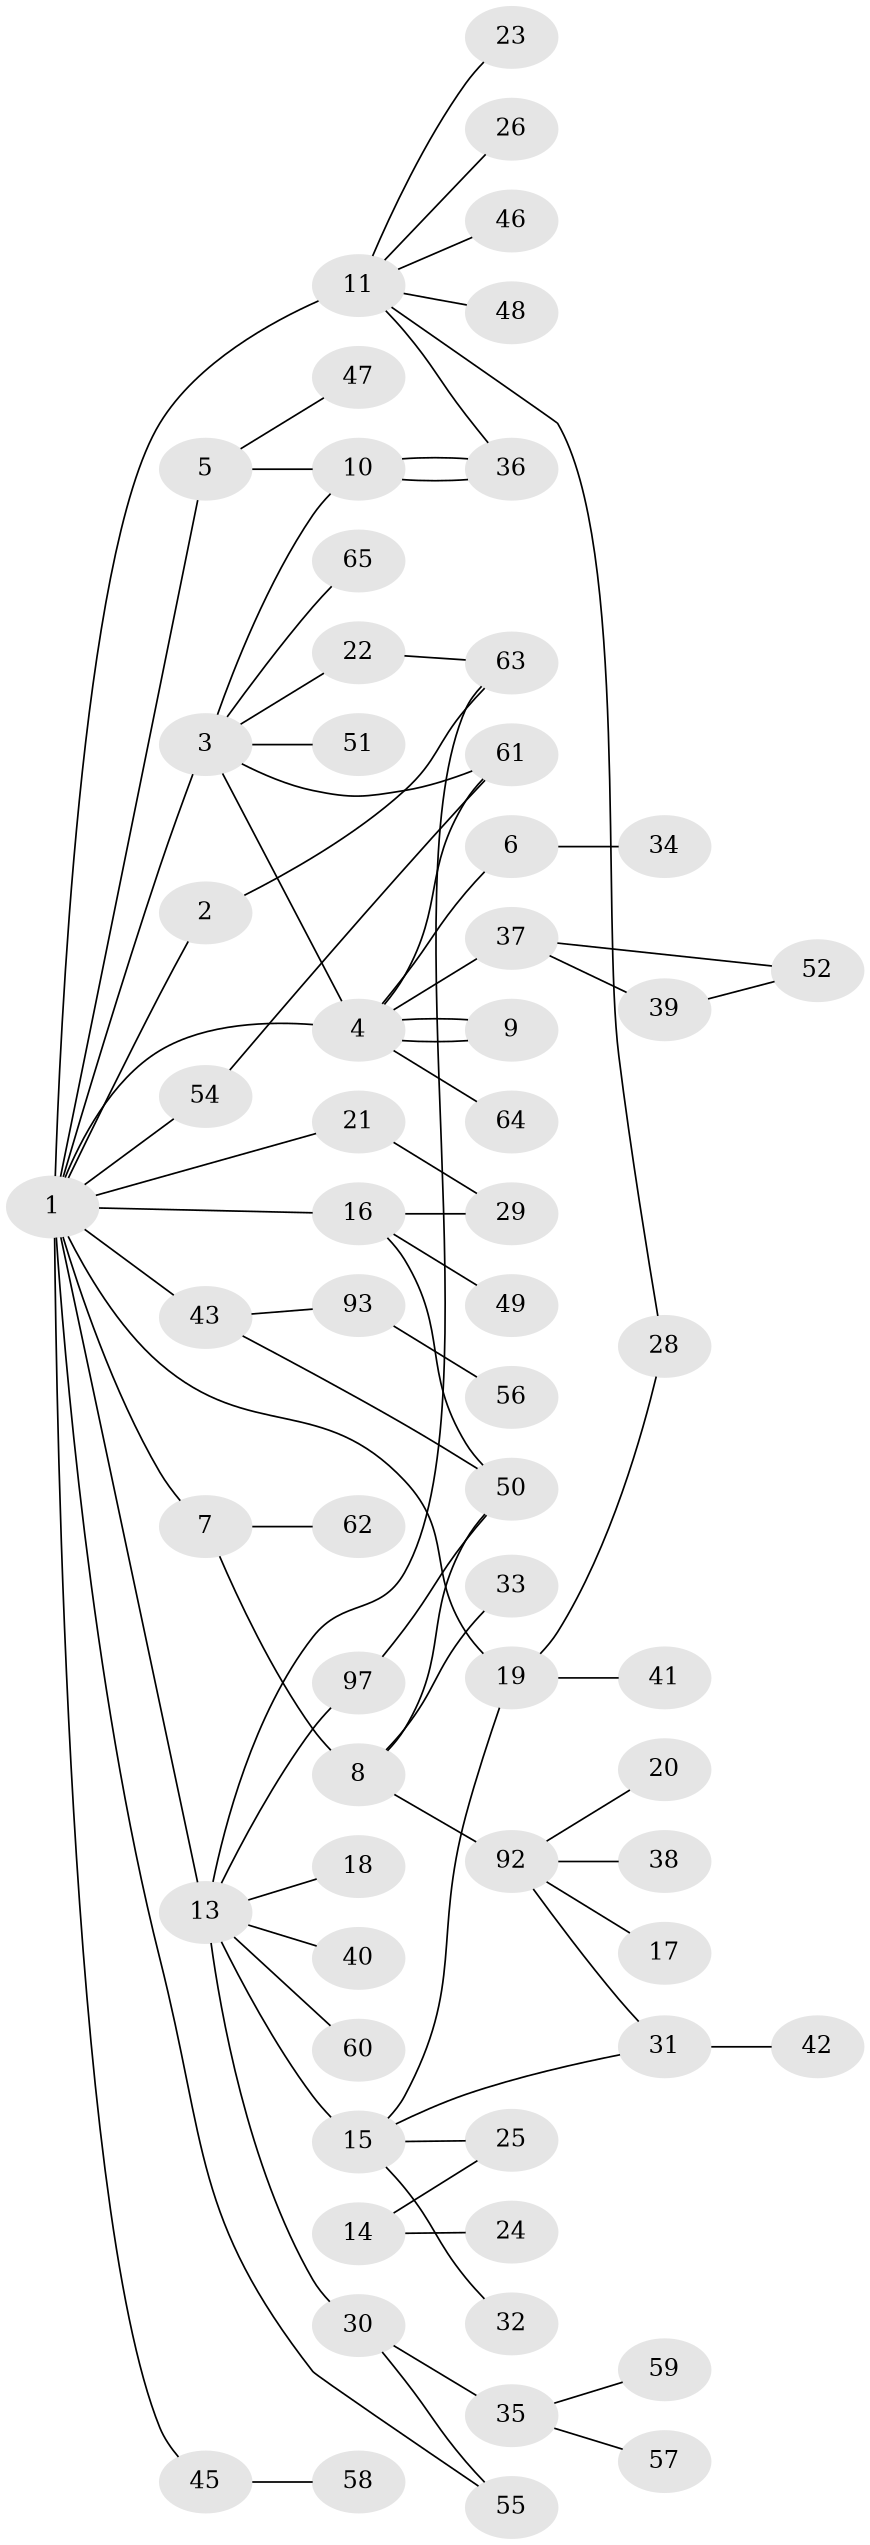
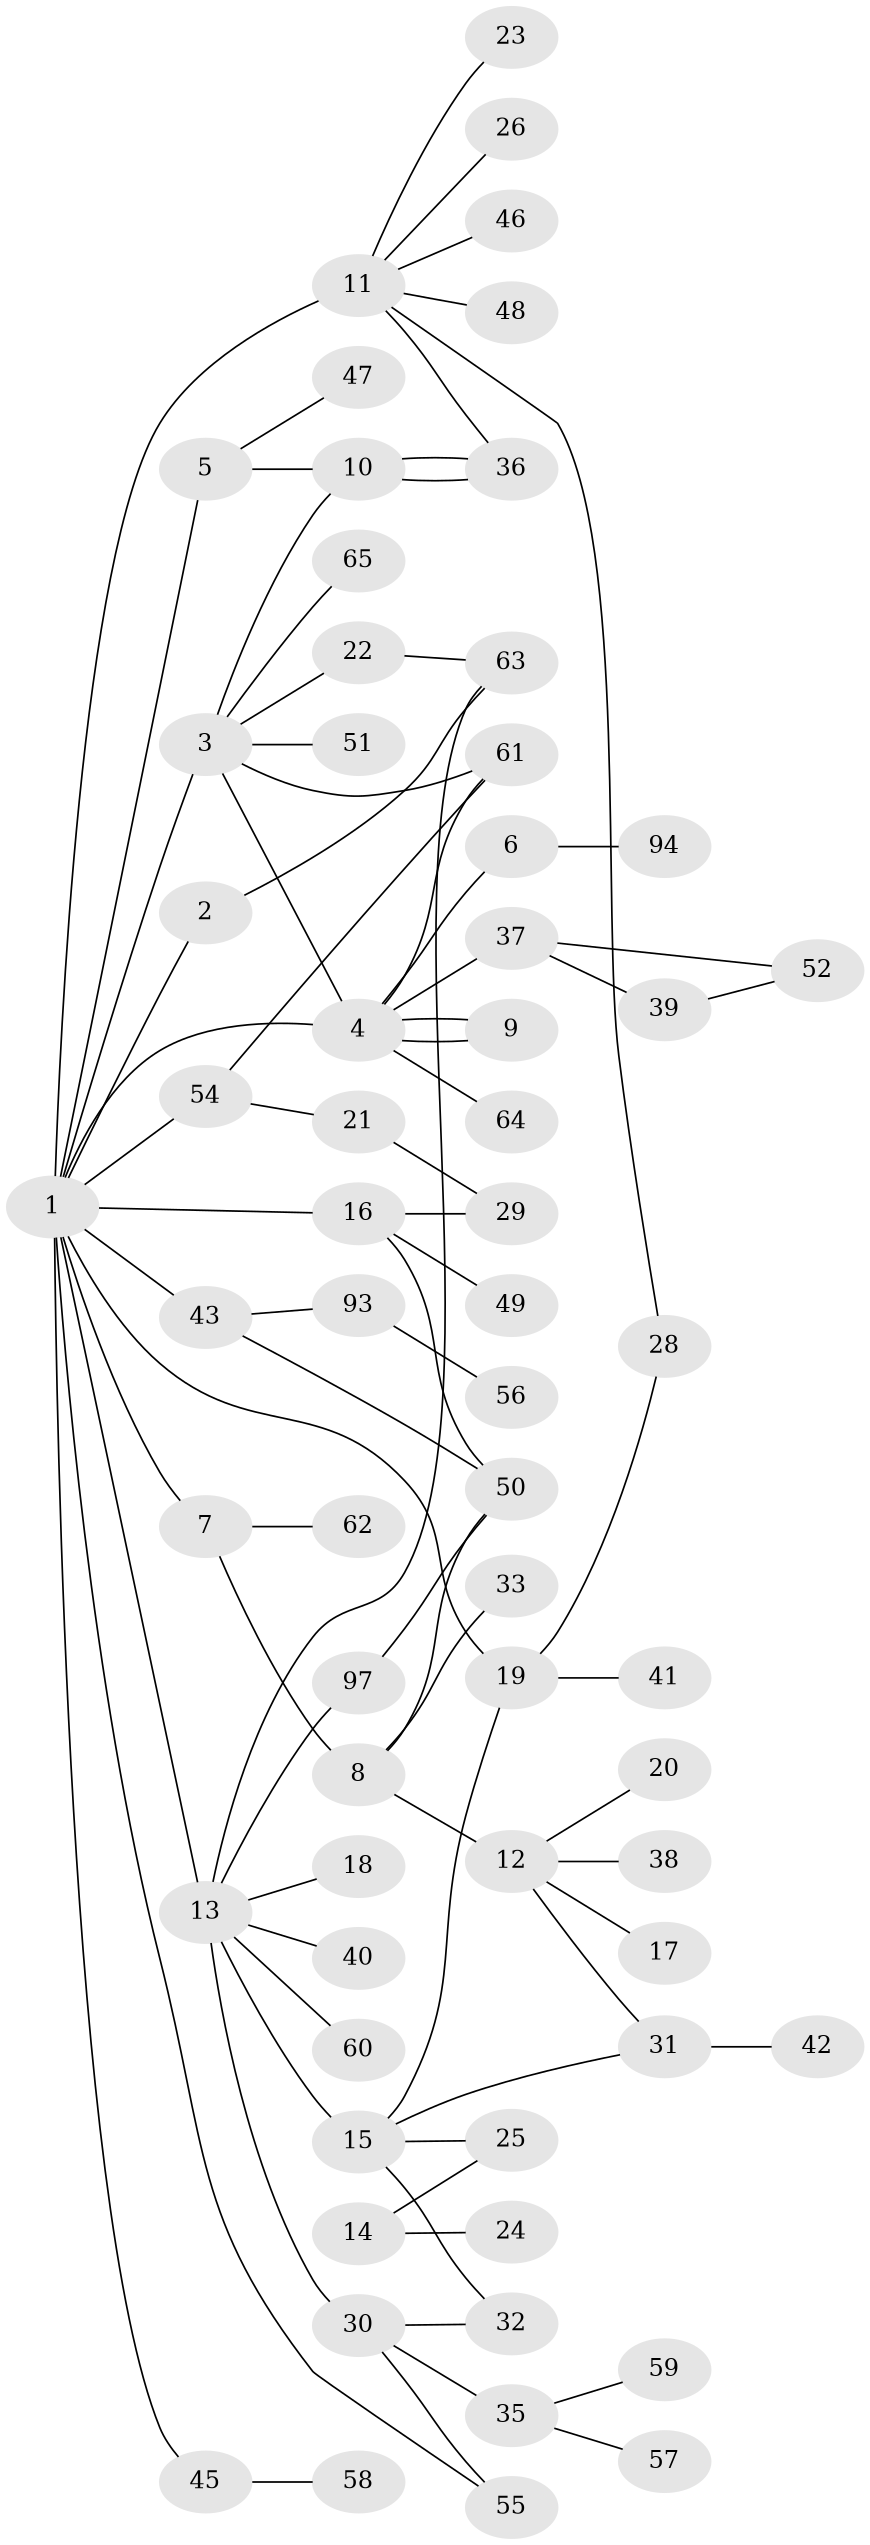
(665, 847) -> (665, 847)
(206, 1164) -> (282, 1109)
(512, 1862) -> (512, 1862)
none -> (435, 2325)
